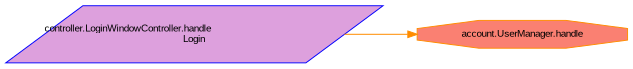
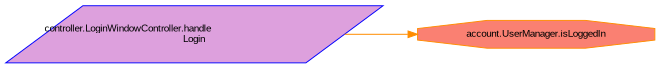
(522, 34) -> (536, 34)
